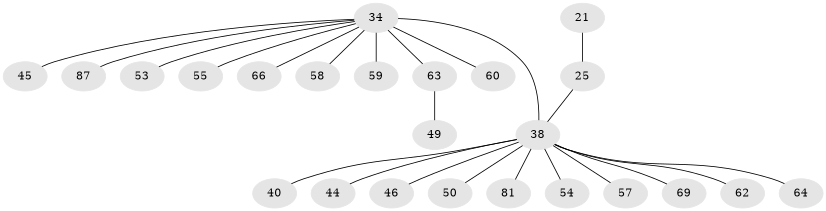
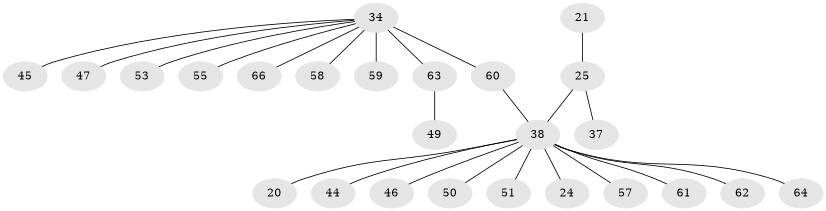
(493, 40) -> (516, 106)
(84, 76) -> (84, 76)
none -> (596, 135)
(275, 193) -> (275, 193)
(509, 193) -> (509, 193)
(567, 193) -> (567, 193)
(684, 193) -> (684, 193)
